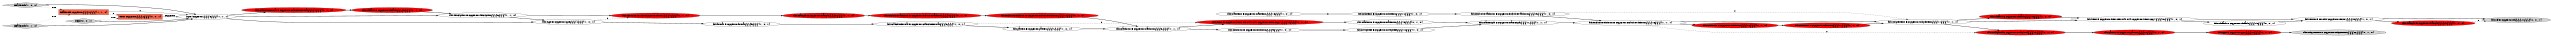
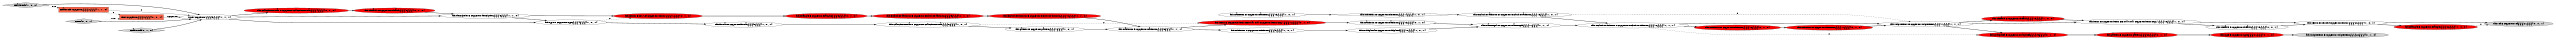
(51, 19) -> none
